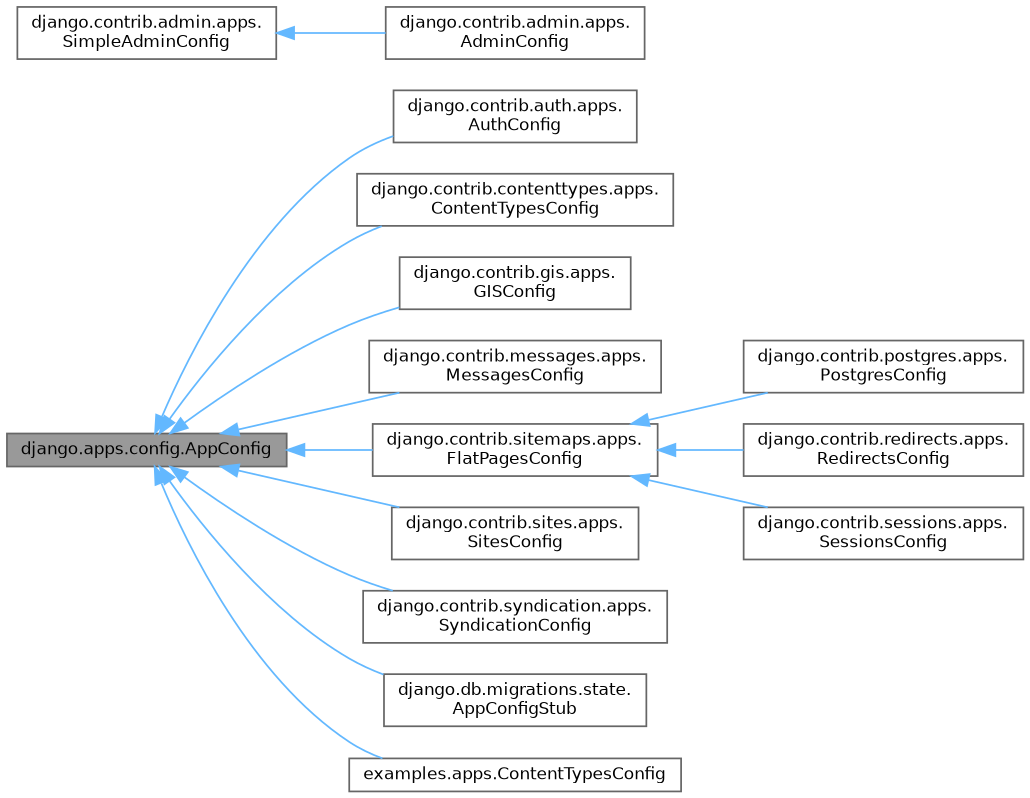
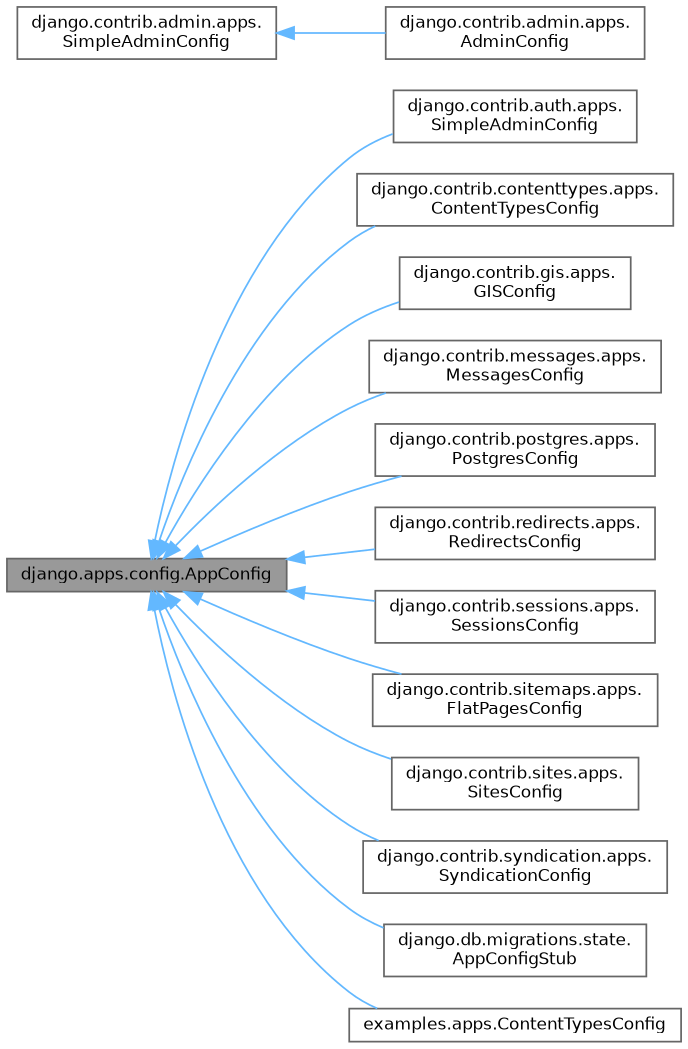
(515, 116) -> (515, 116)
(708, 406) -> (299, 510)
(710, 450) -> (340, 553)
(708, 494) -> (340, 597)
